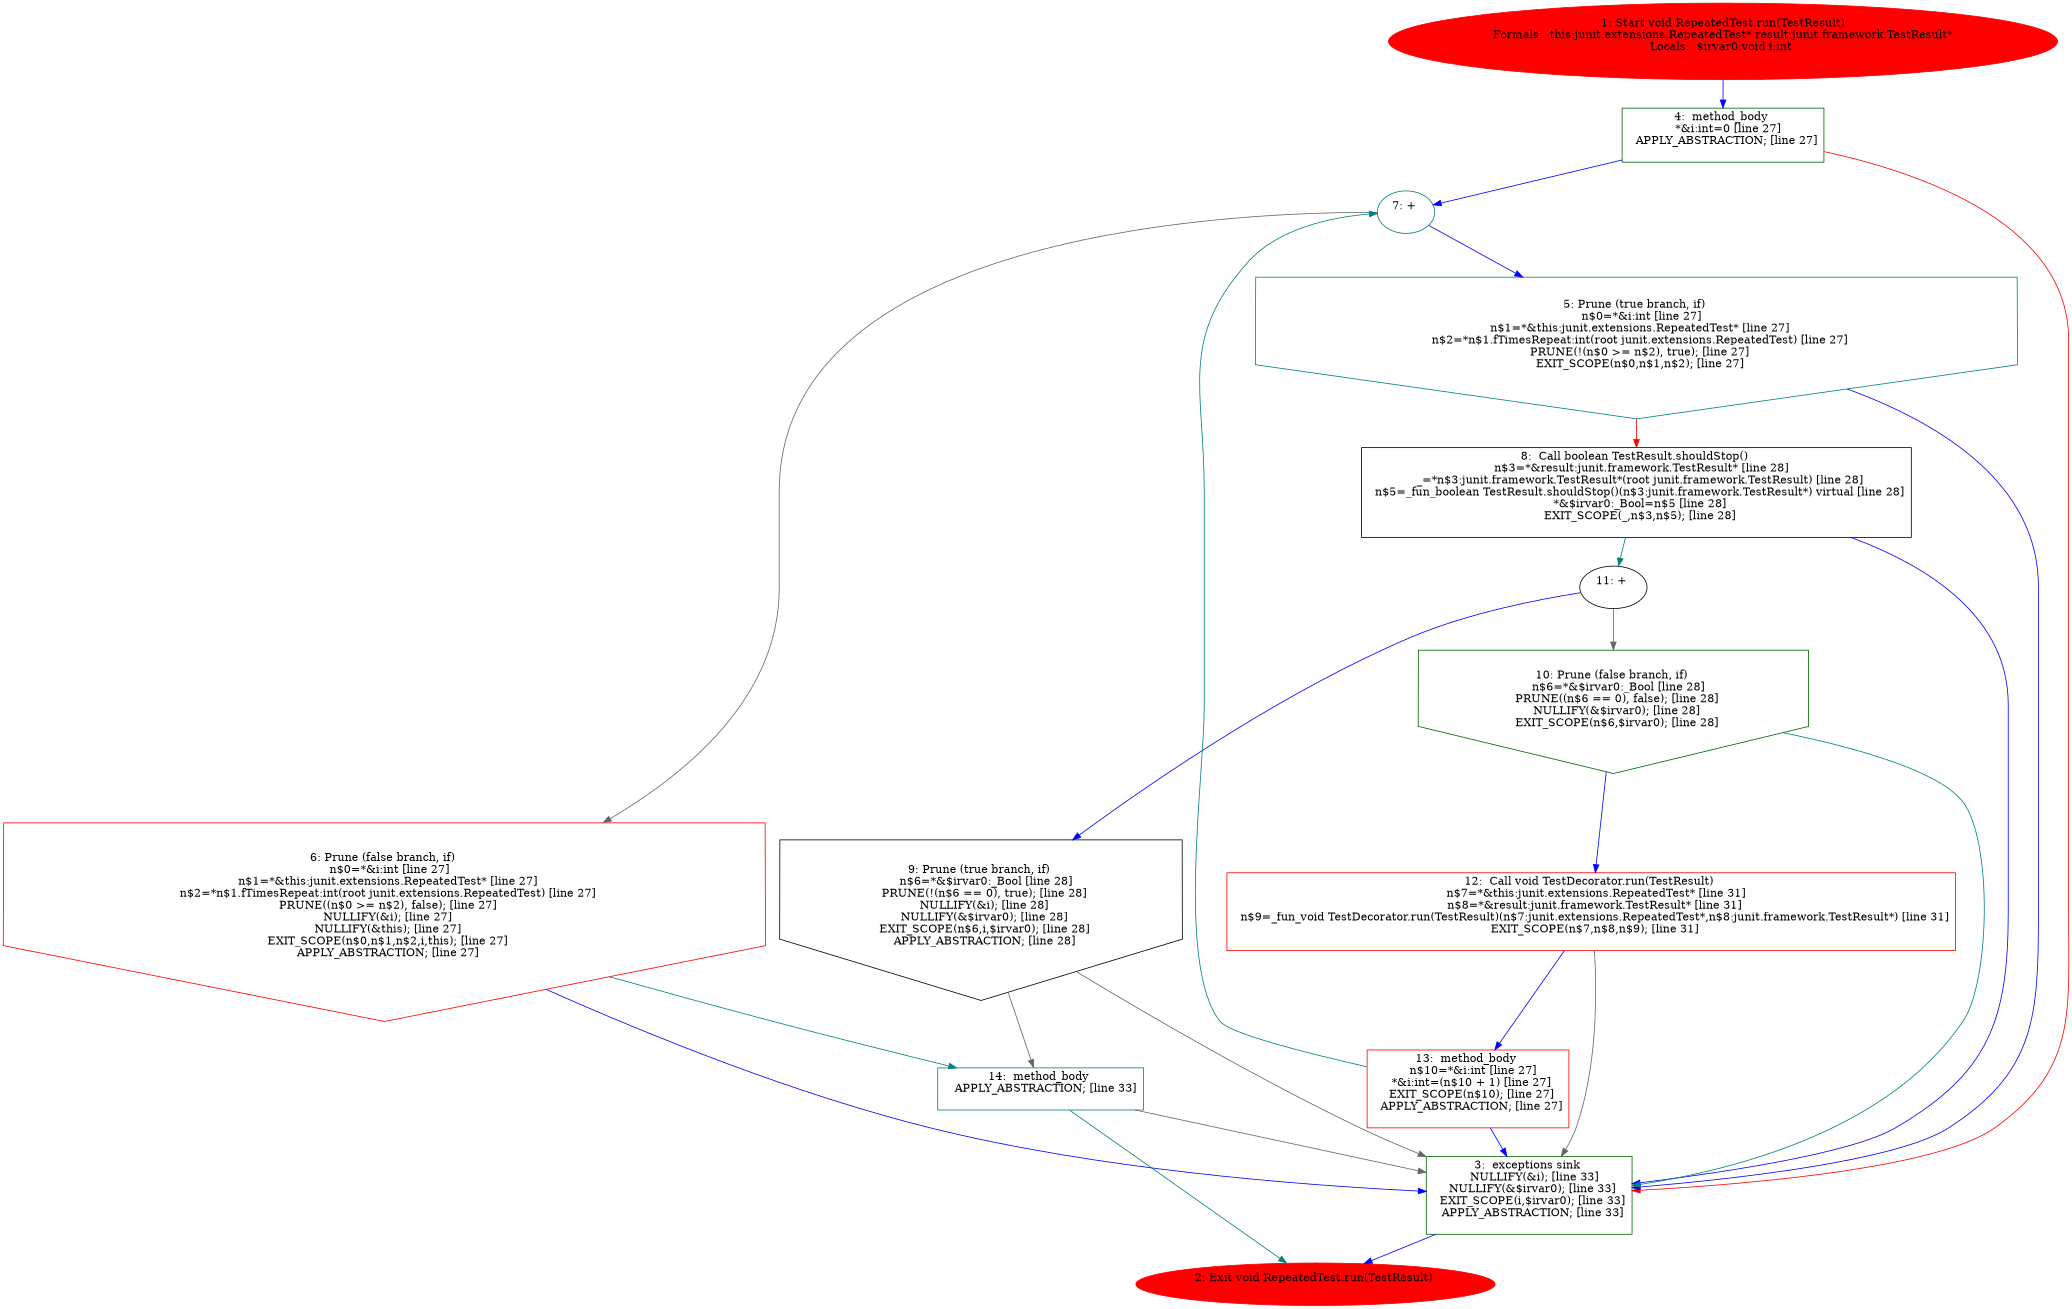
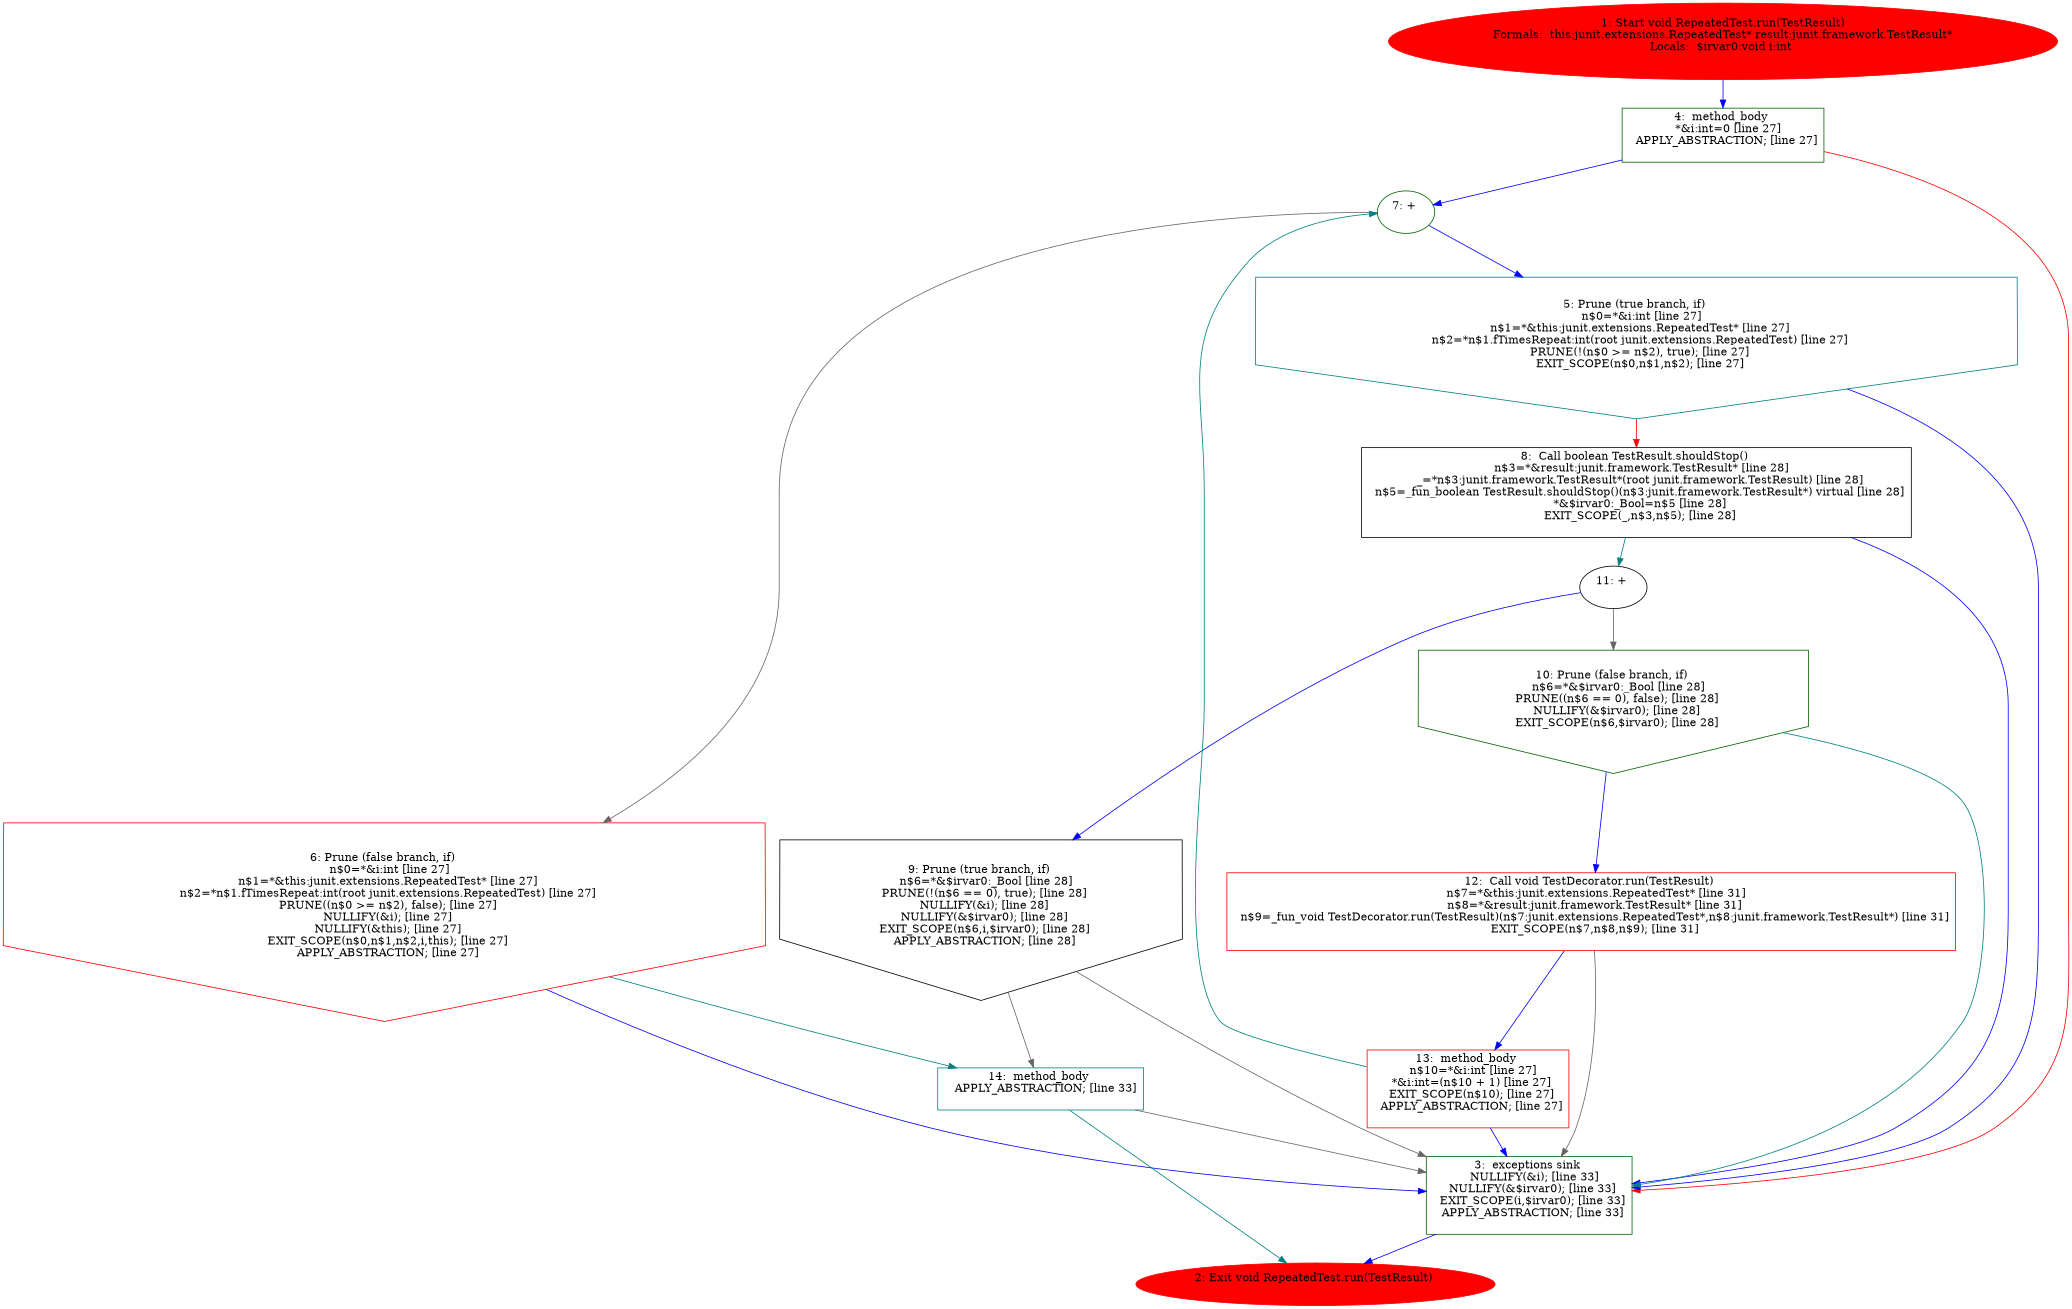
(1406, 212) -> (1406, 212)
